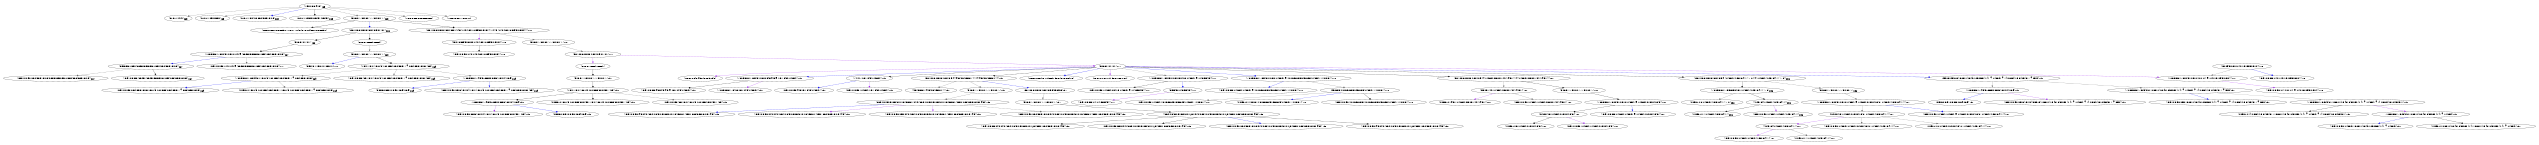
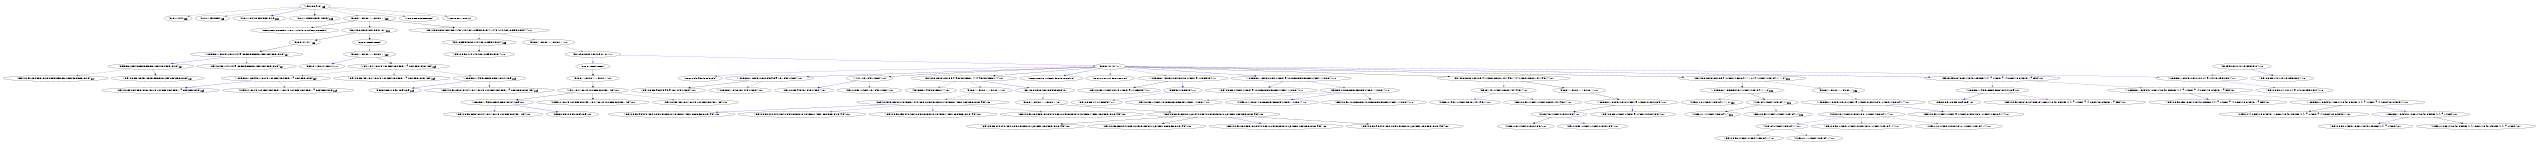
(504, 42) -> (504, 42)
(282, 66) -> (282, 66)
